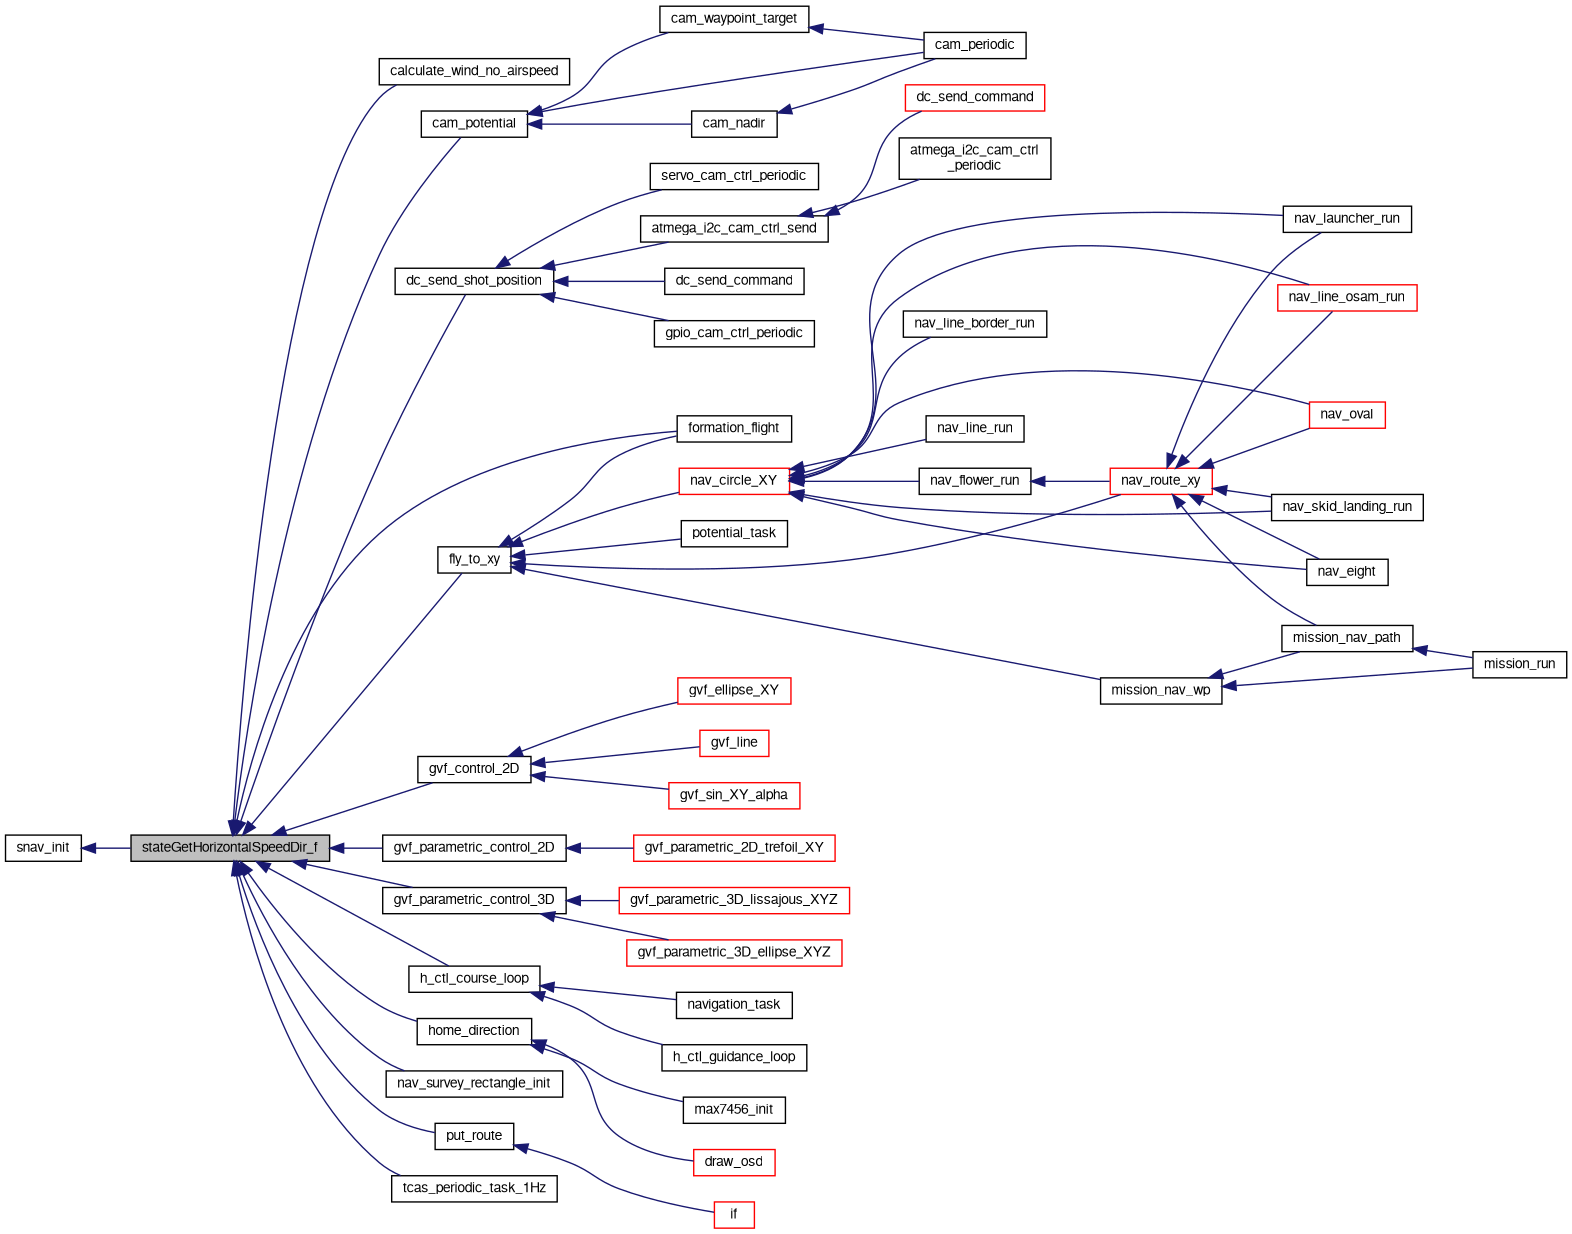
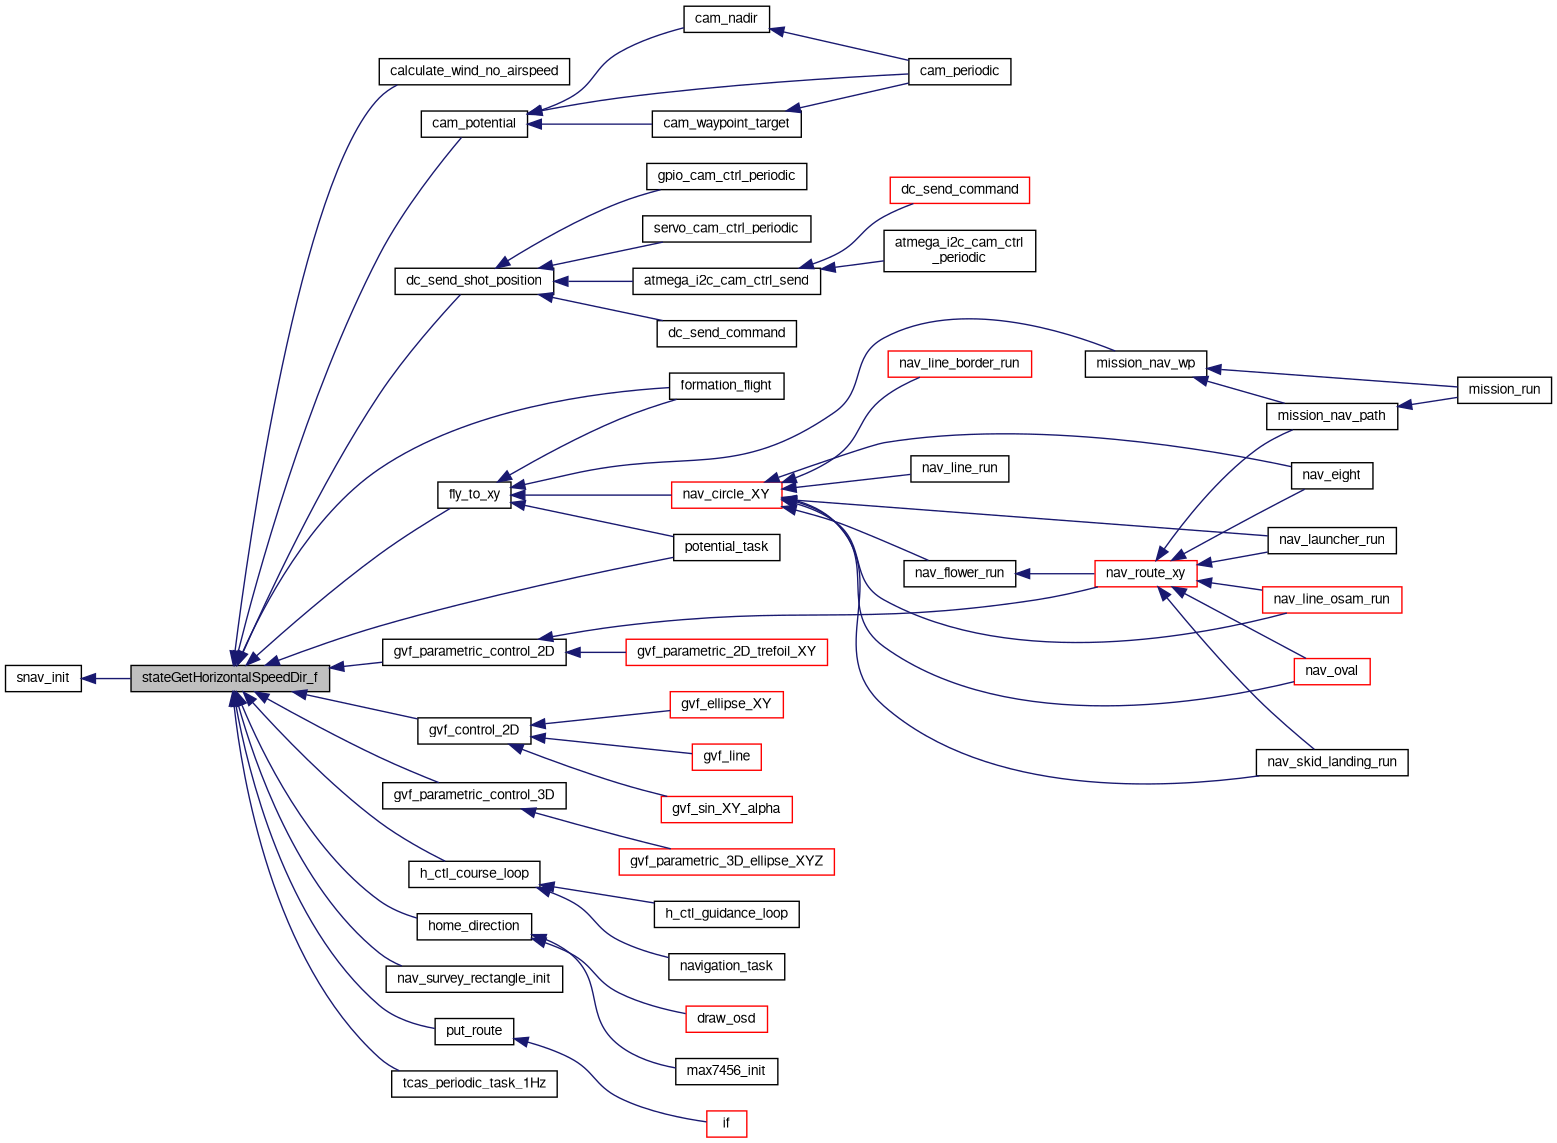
(975, 324) -> (960, 364)
(827, 562) -> (826, 615)
none -> (474, 601)
(734, 901) -> none
